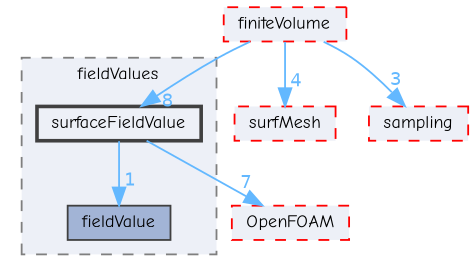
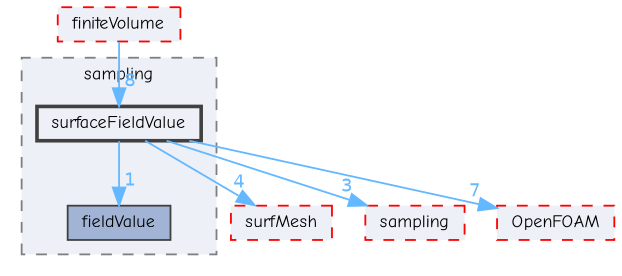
(360, 64) -> (258, 170)
(285, 65) -> (192, 168)
(119, 75) -> (119, 75)
